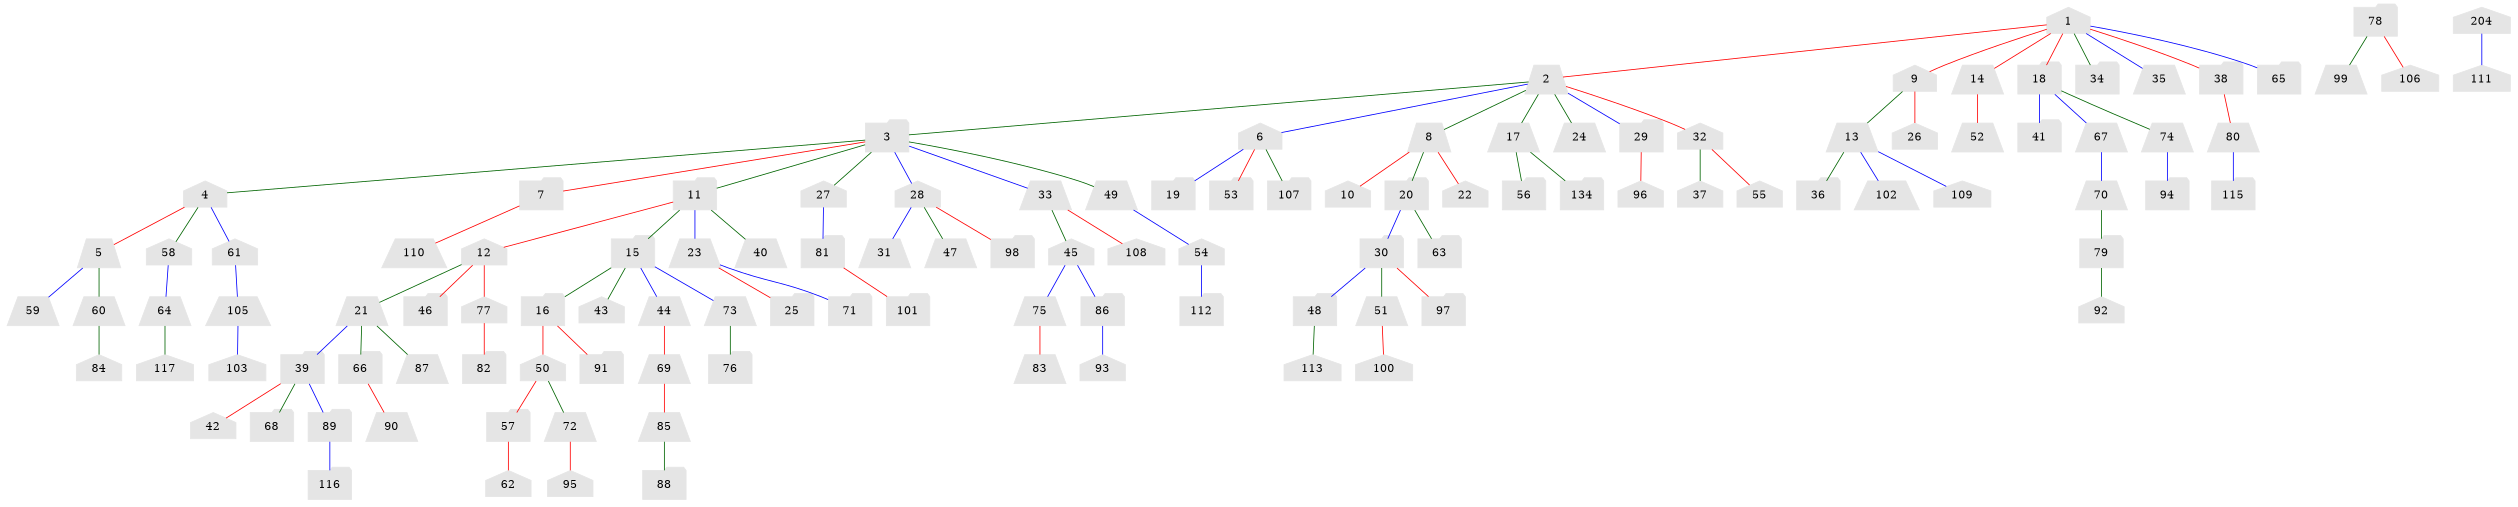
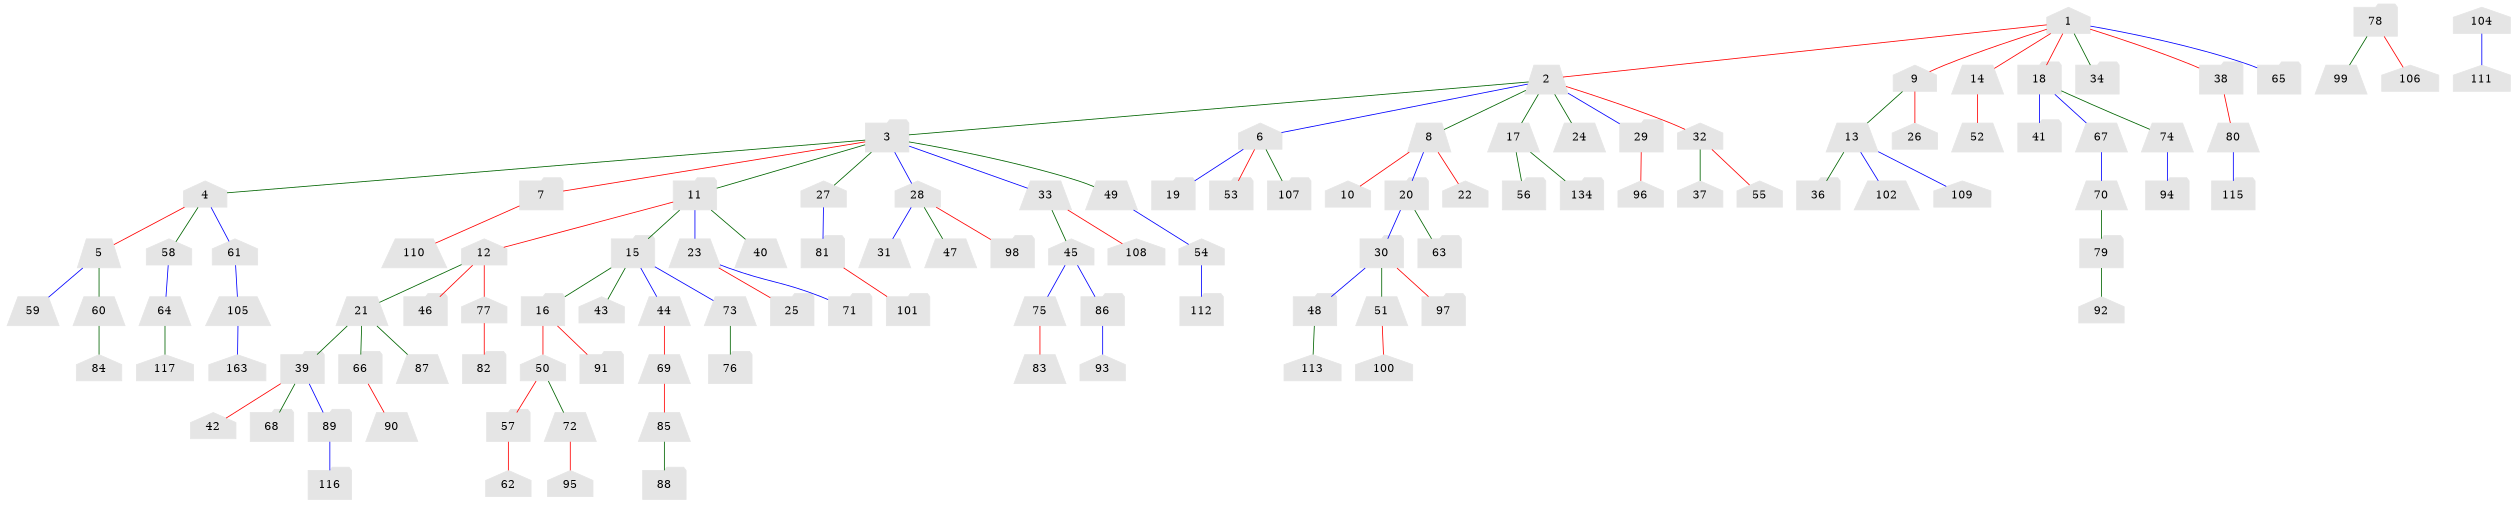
(2482, 22) -> (2482, 22)
(2159, 80) -> none
(1418, 167) -> (1418, 167)
(332, 340) -> (332, 340)
(237, 369) -> (237, 369)
